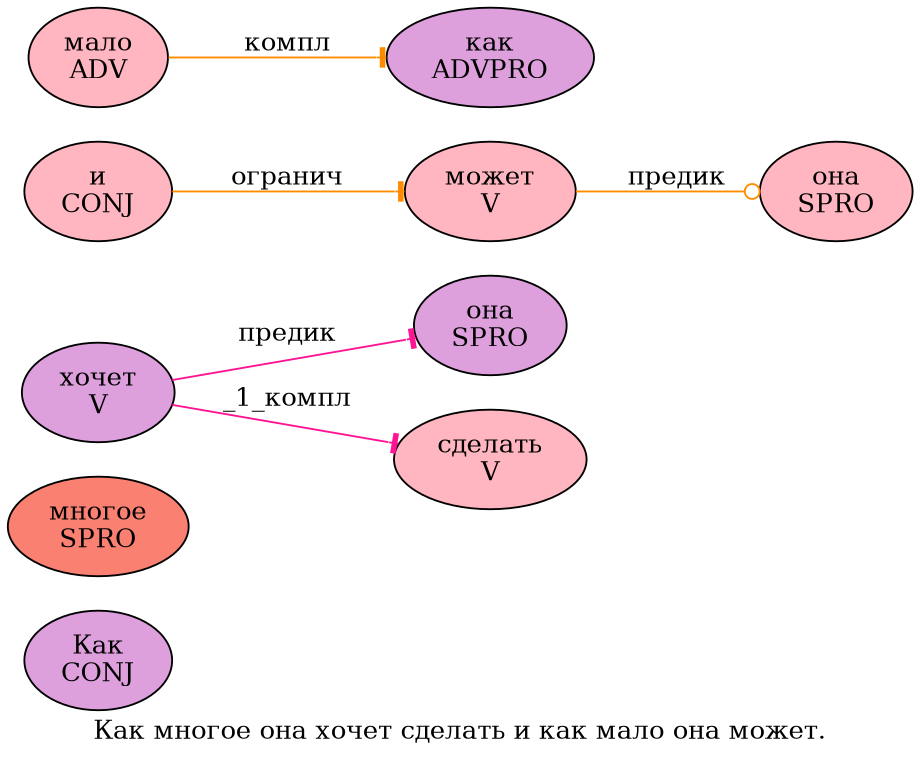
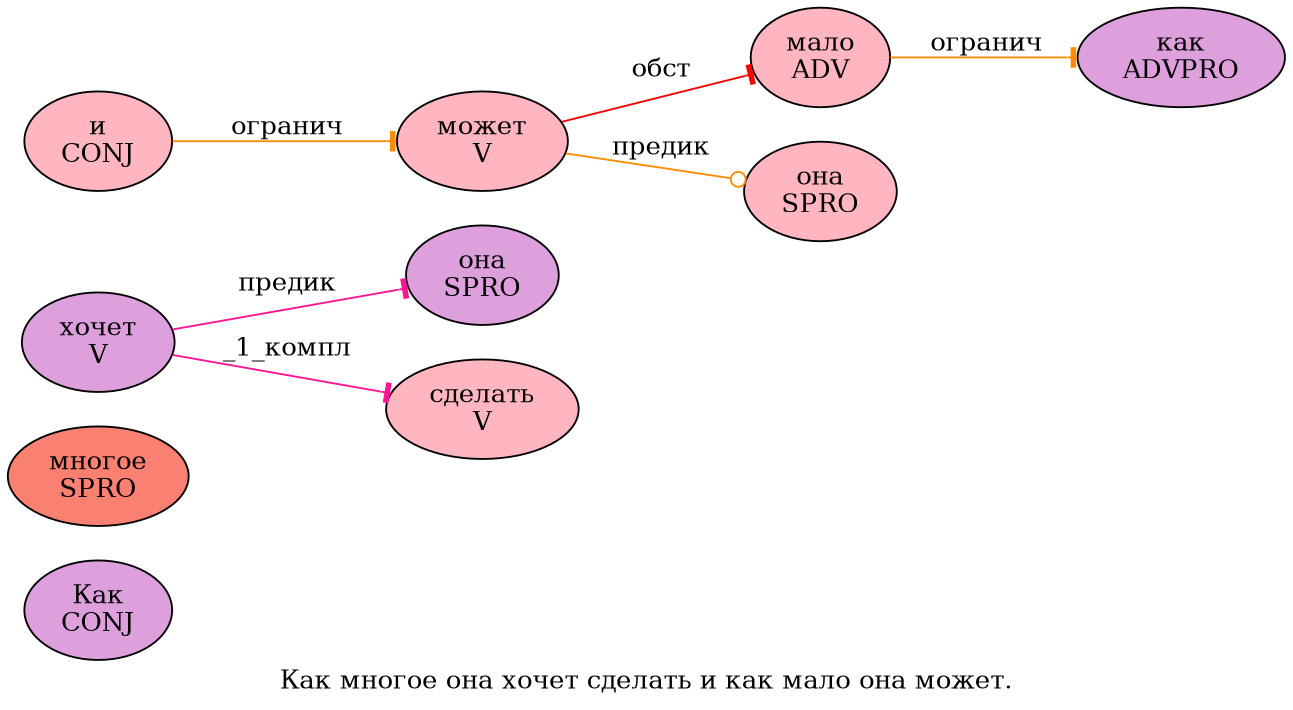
(288, 43) -> (987, 43)
none -> (653, 99)
